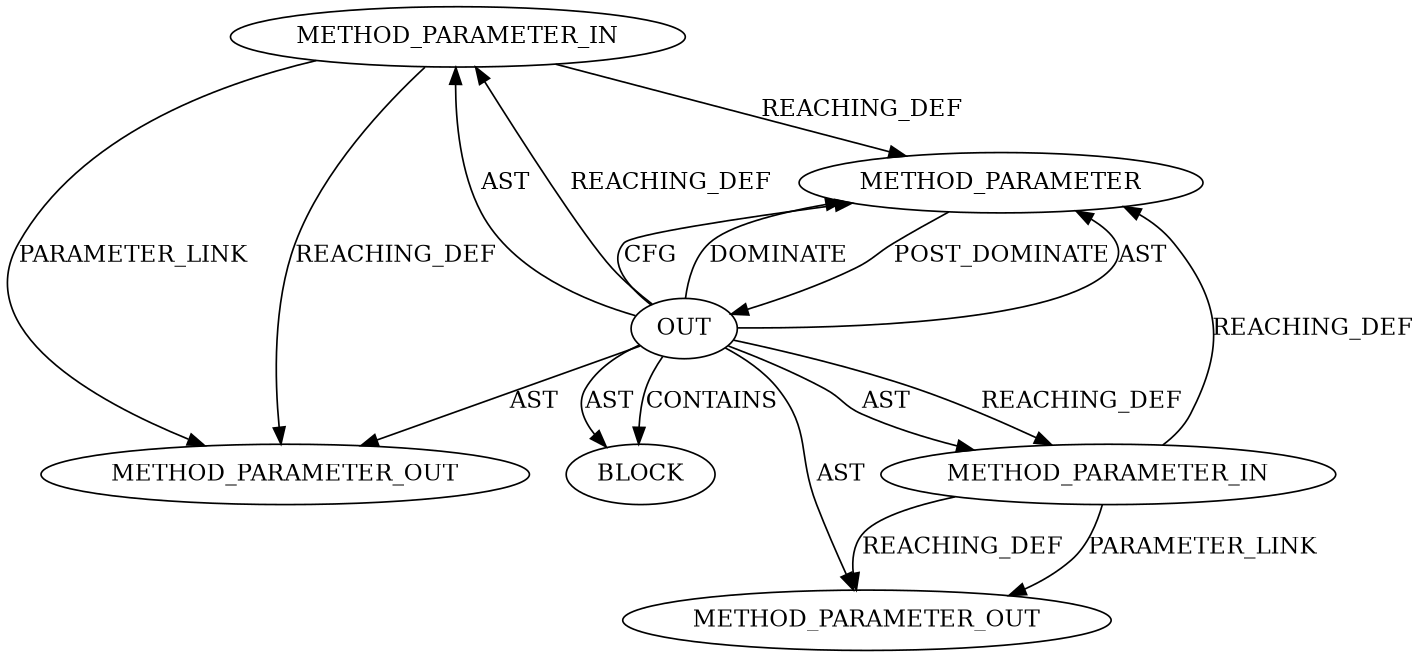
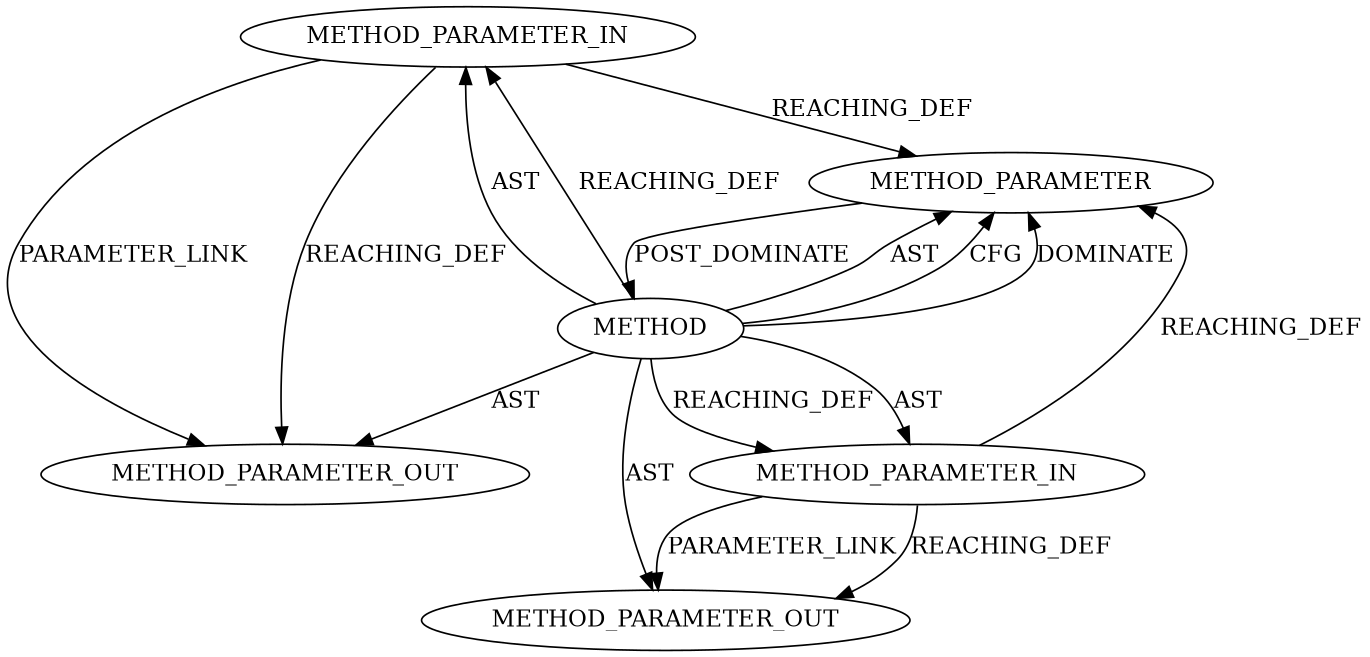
(684, 329) -> (651, 329)
(641, 474) -> none
